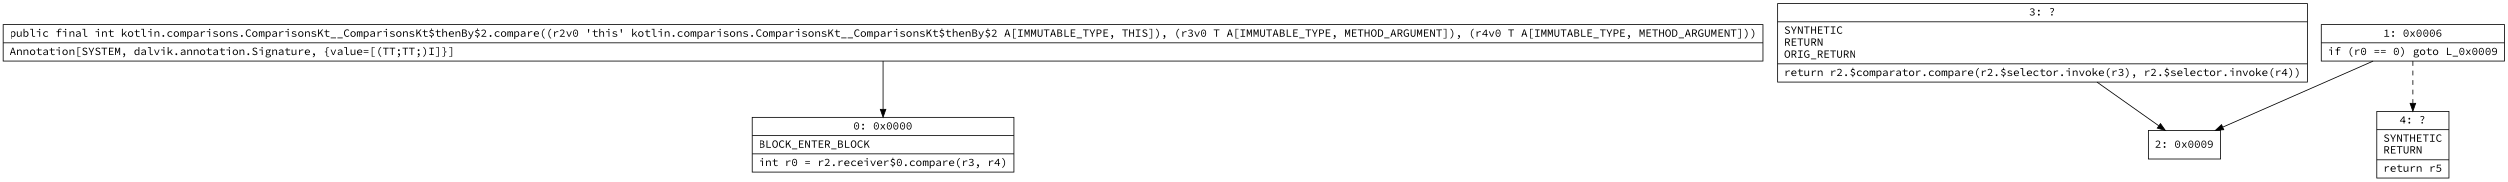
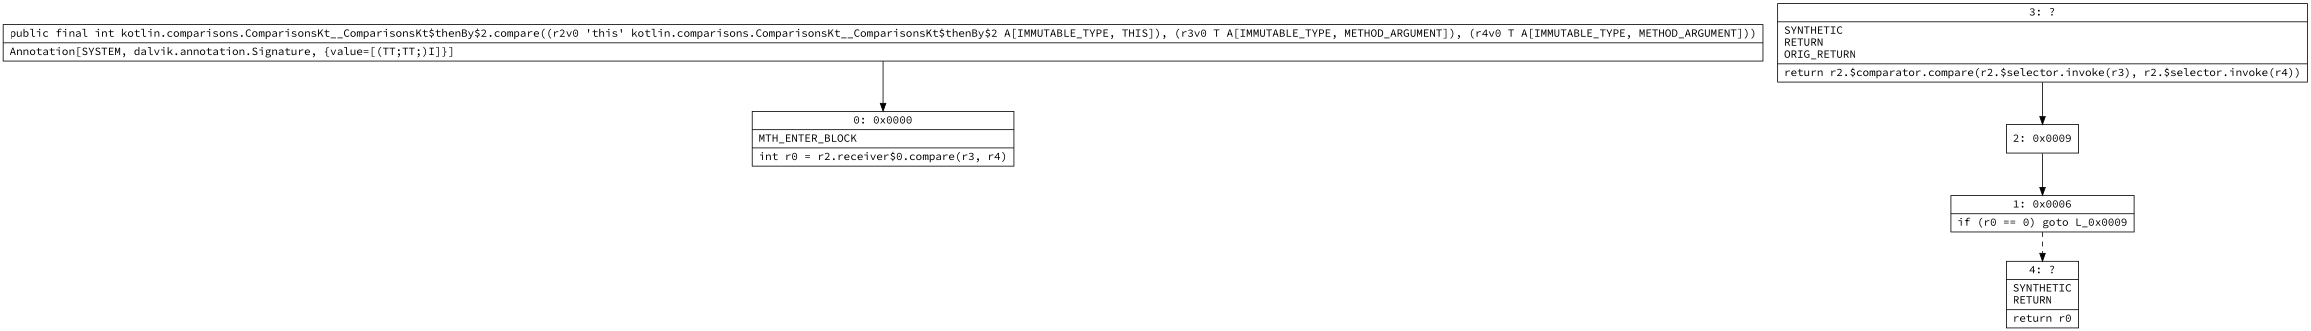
(2298, 94) -> (2043, 170)
(814, 144) -> (808, 138)
(2413, 169) -> (2043, 318)
